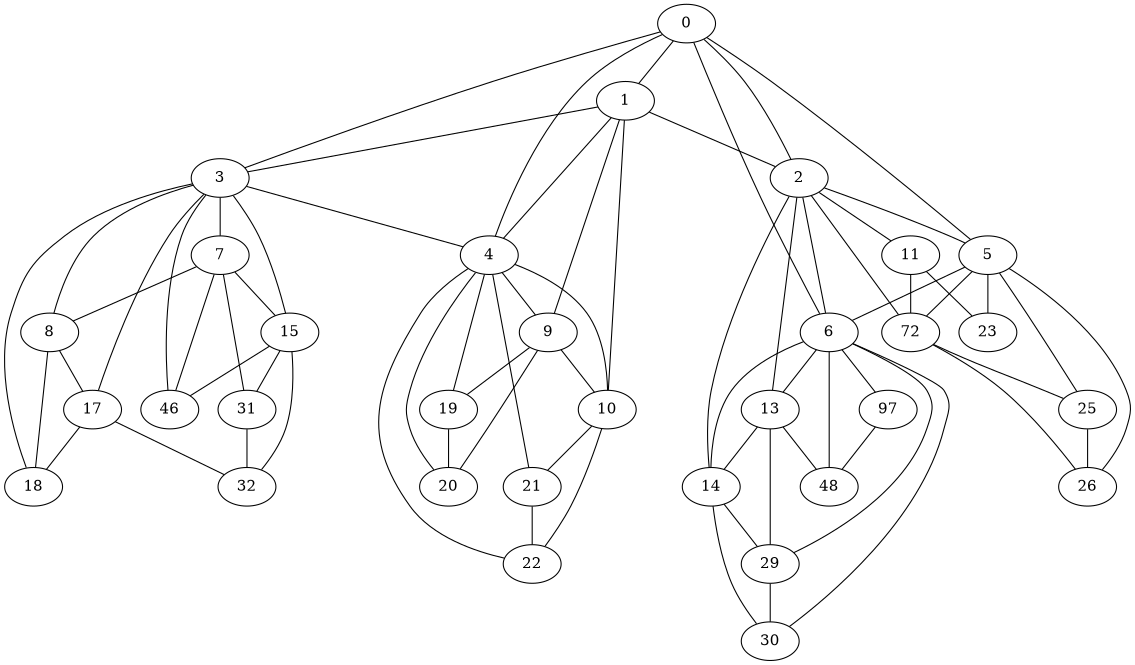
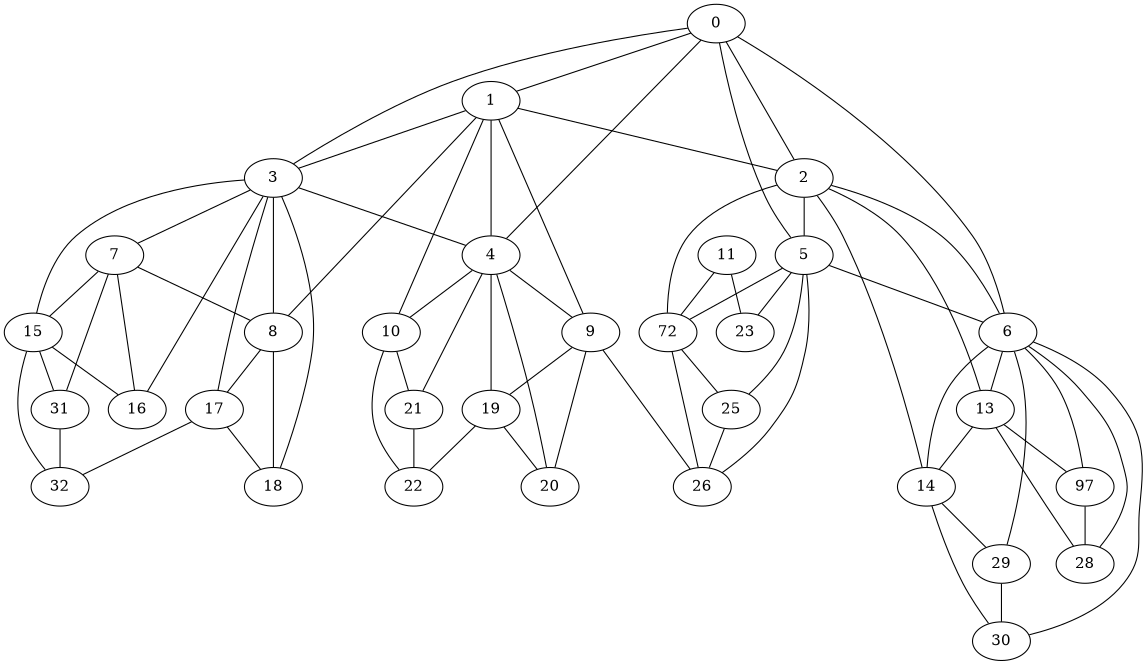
none -> (392, 207)
(855, 217) -> none
(578, 371) -> (647, 410)
(170, 410) -> (137, 410)
(379, 431) -> (453, 448)
(770, 487) -> (1035, 448)
(829, 487) -> (1085, 564)
